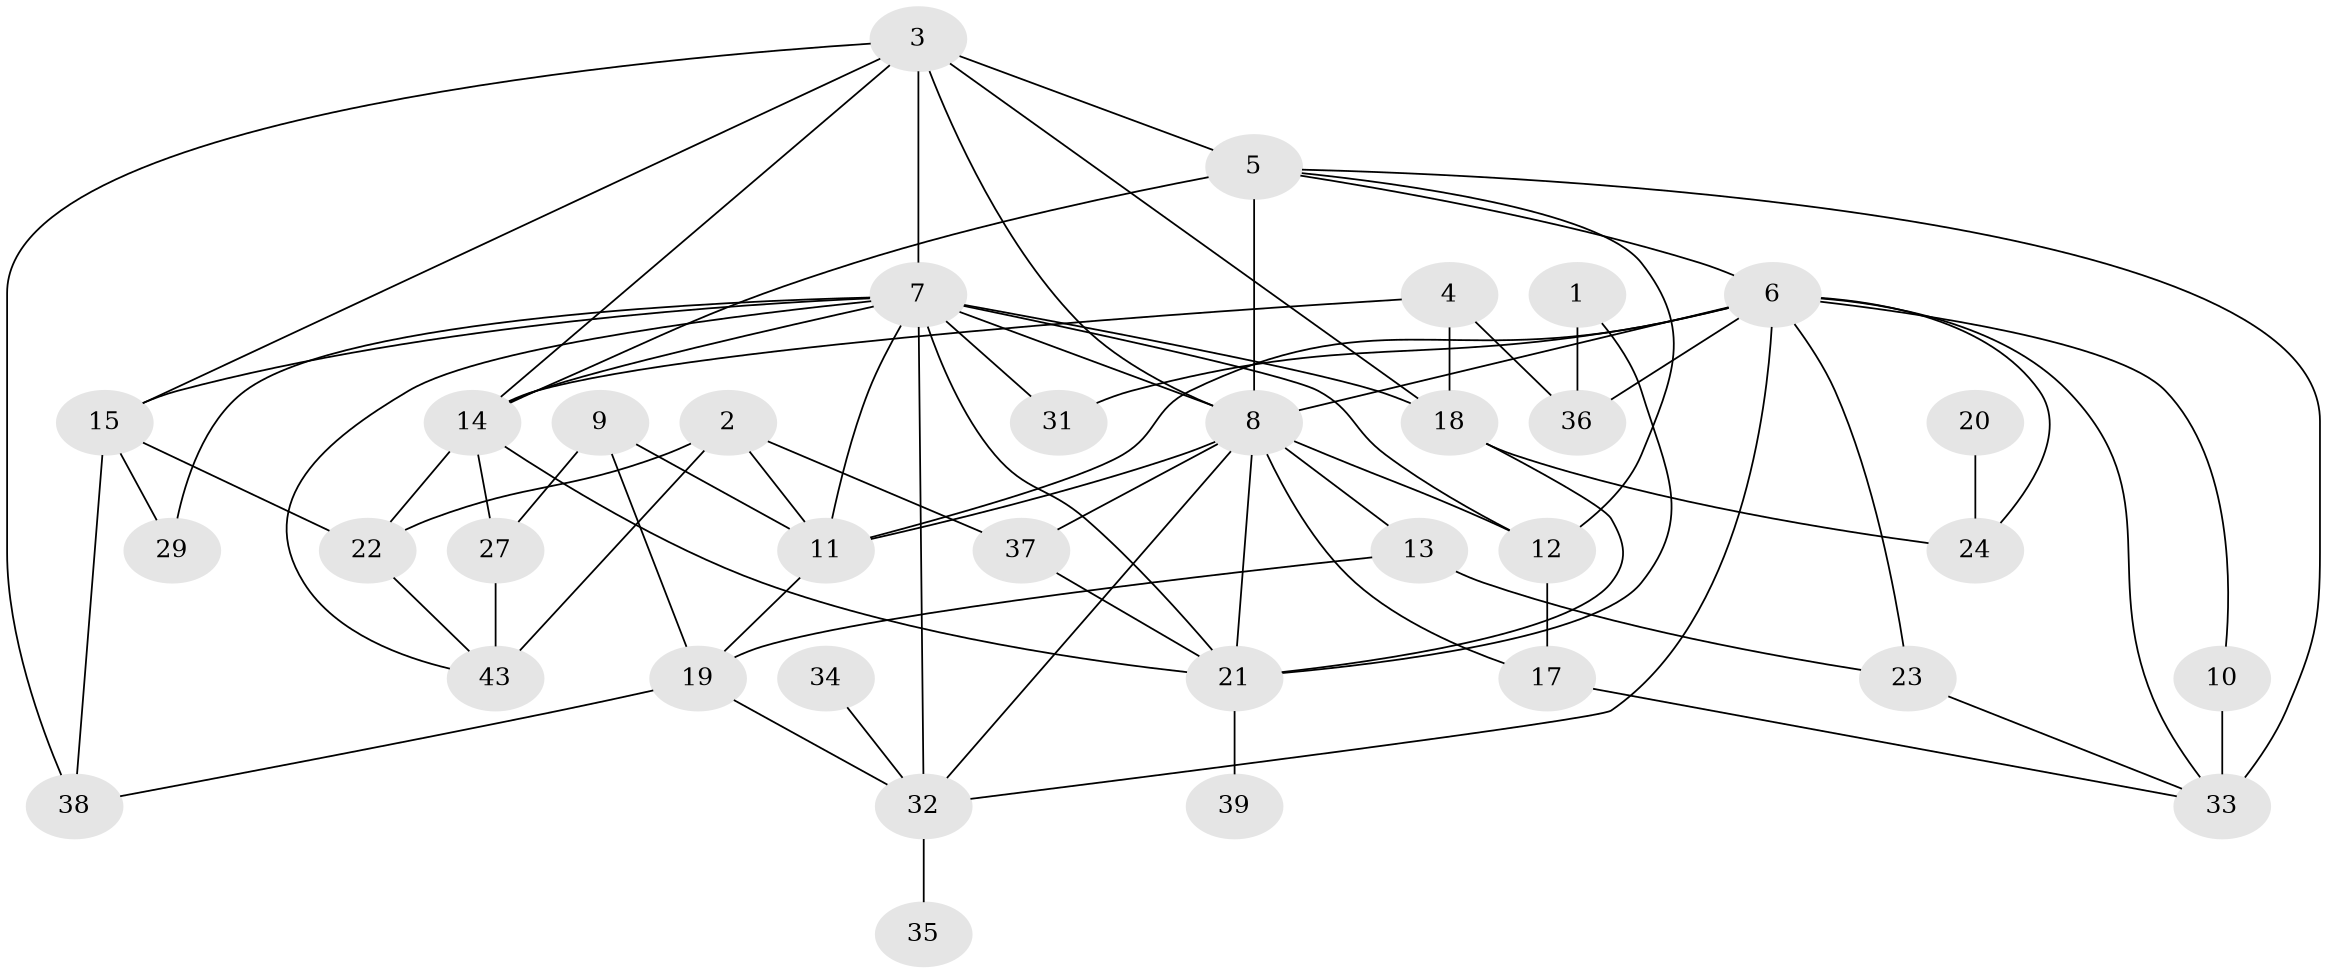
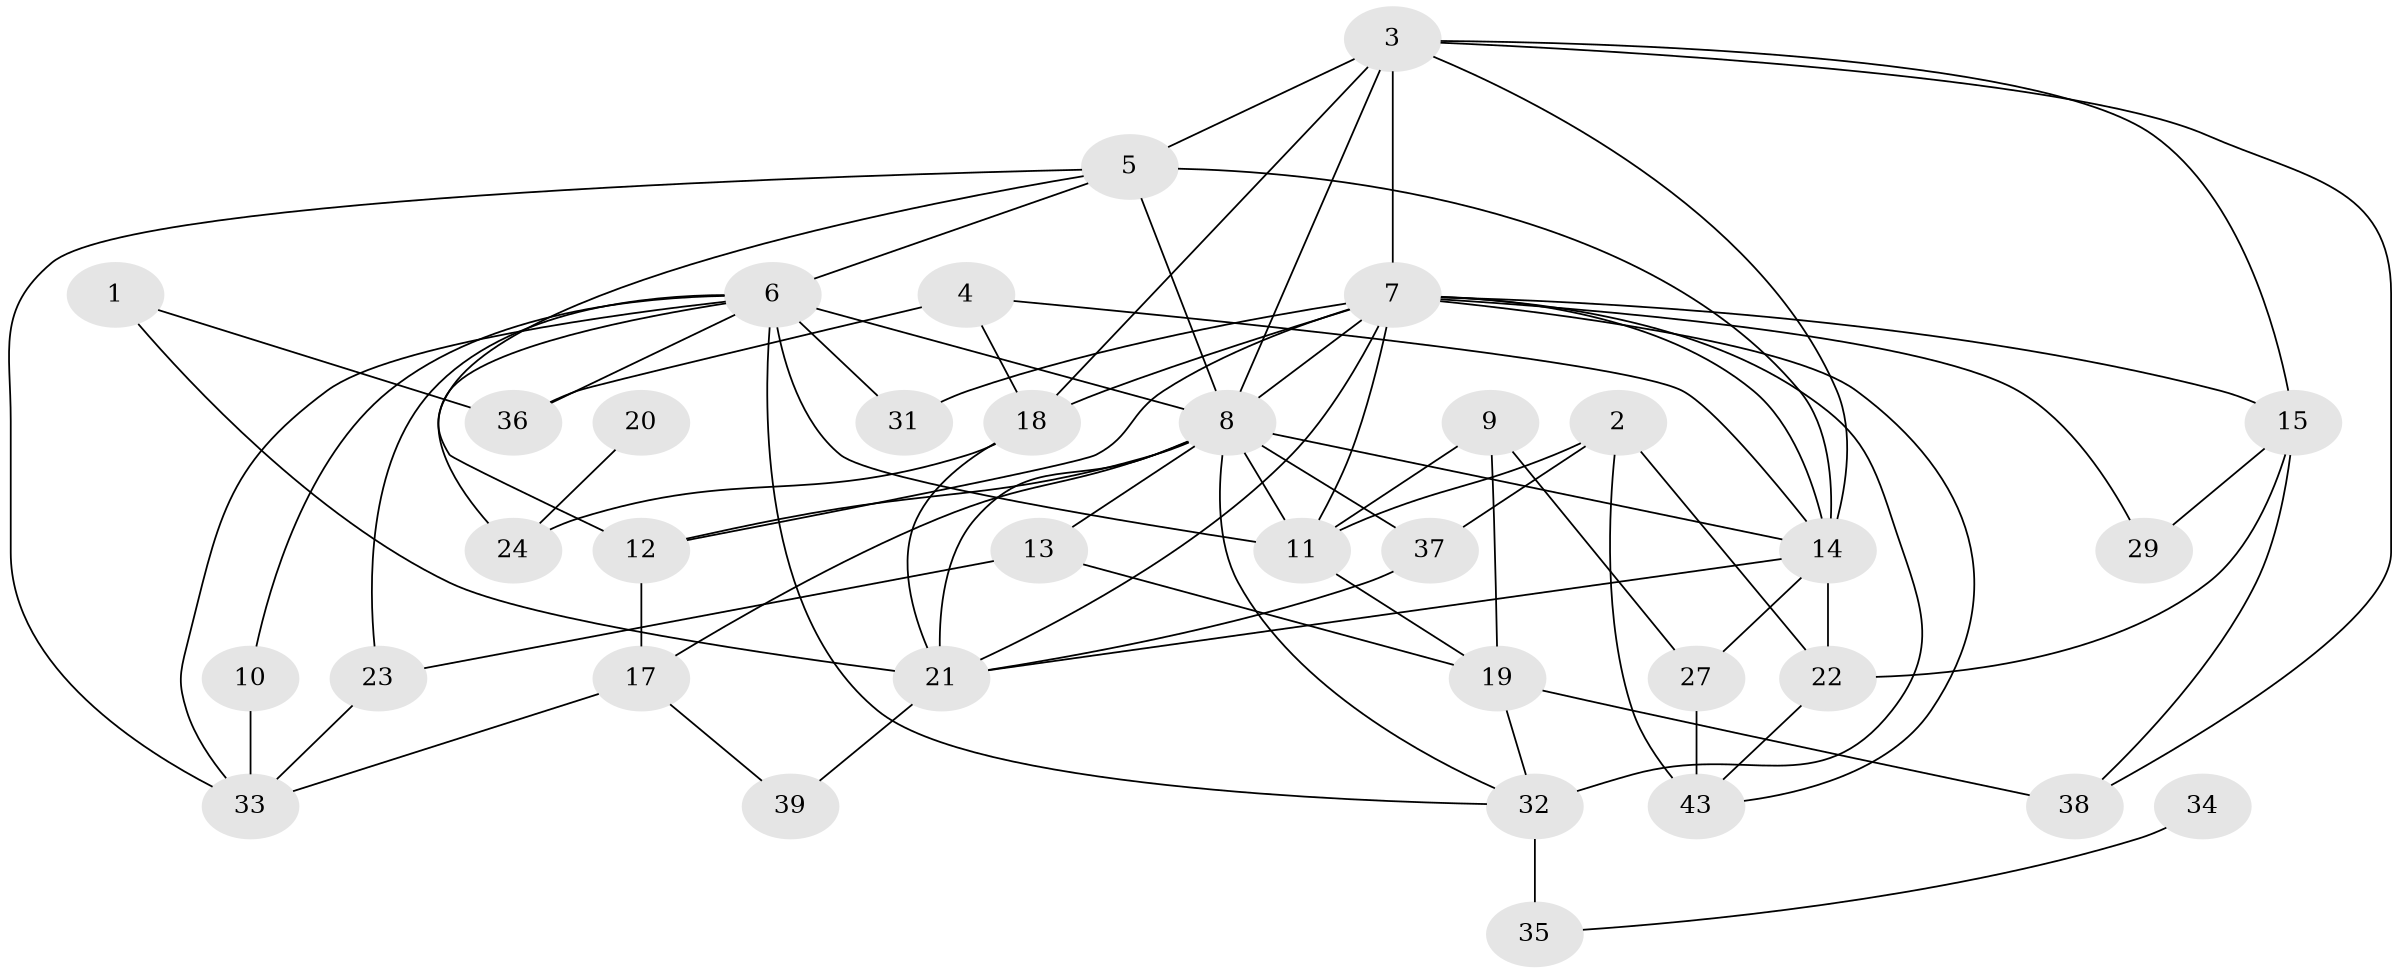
none -> (1566, 495)
none -> (716, 743)
(875, 743) -> (1878, 896)
